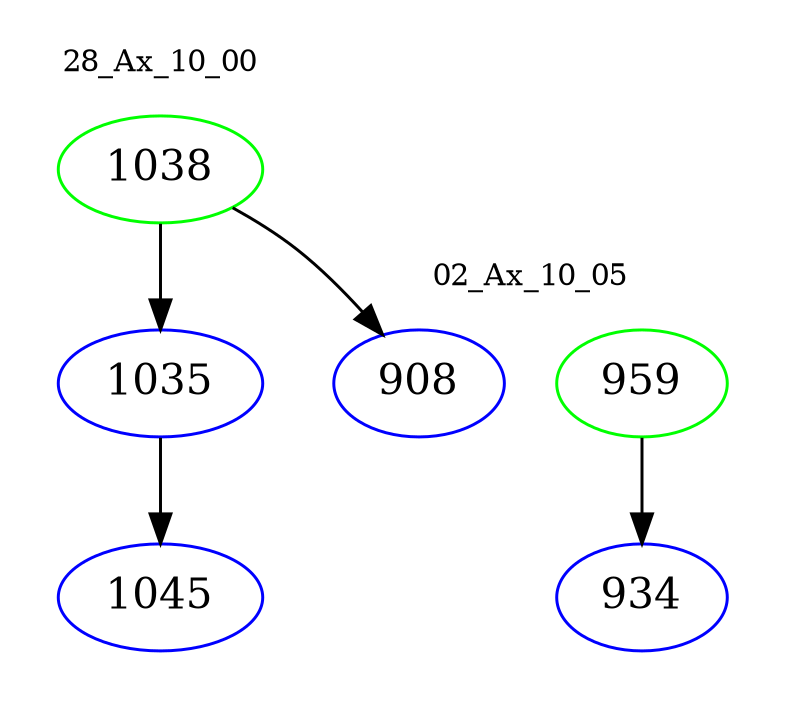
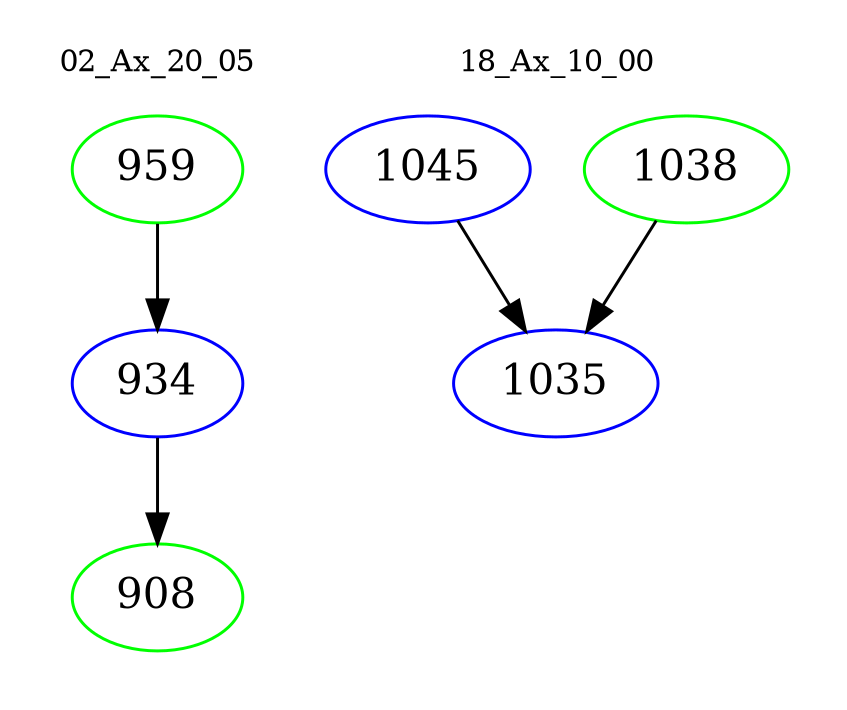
(160, 64) -> (557, 64)
(328, 276) -> (158, 476)
(531, 278) -> (158, 64)
(419, 383) -> (158, 597)
(160, 476) -> (484, 263)
